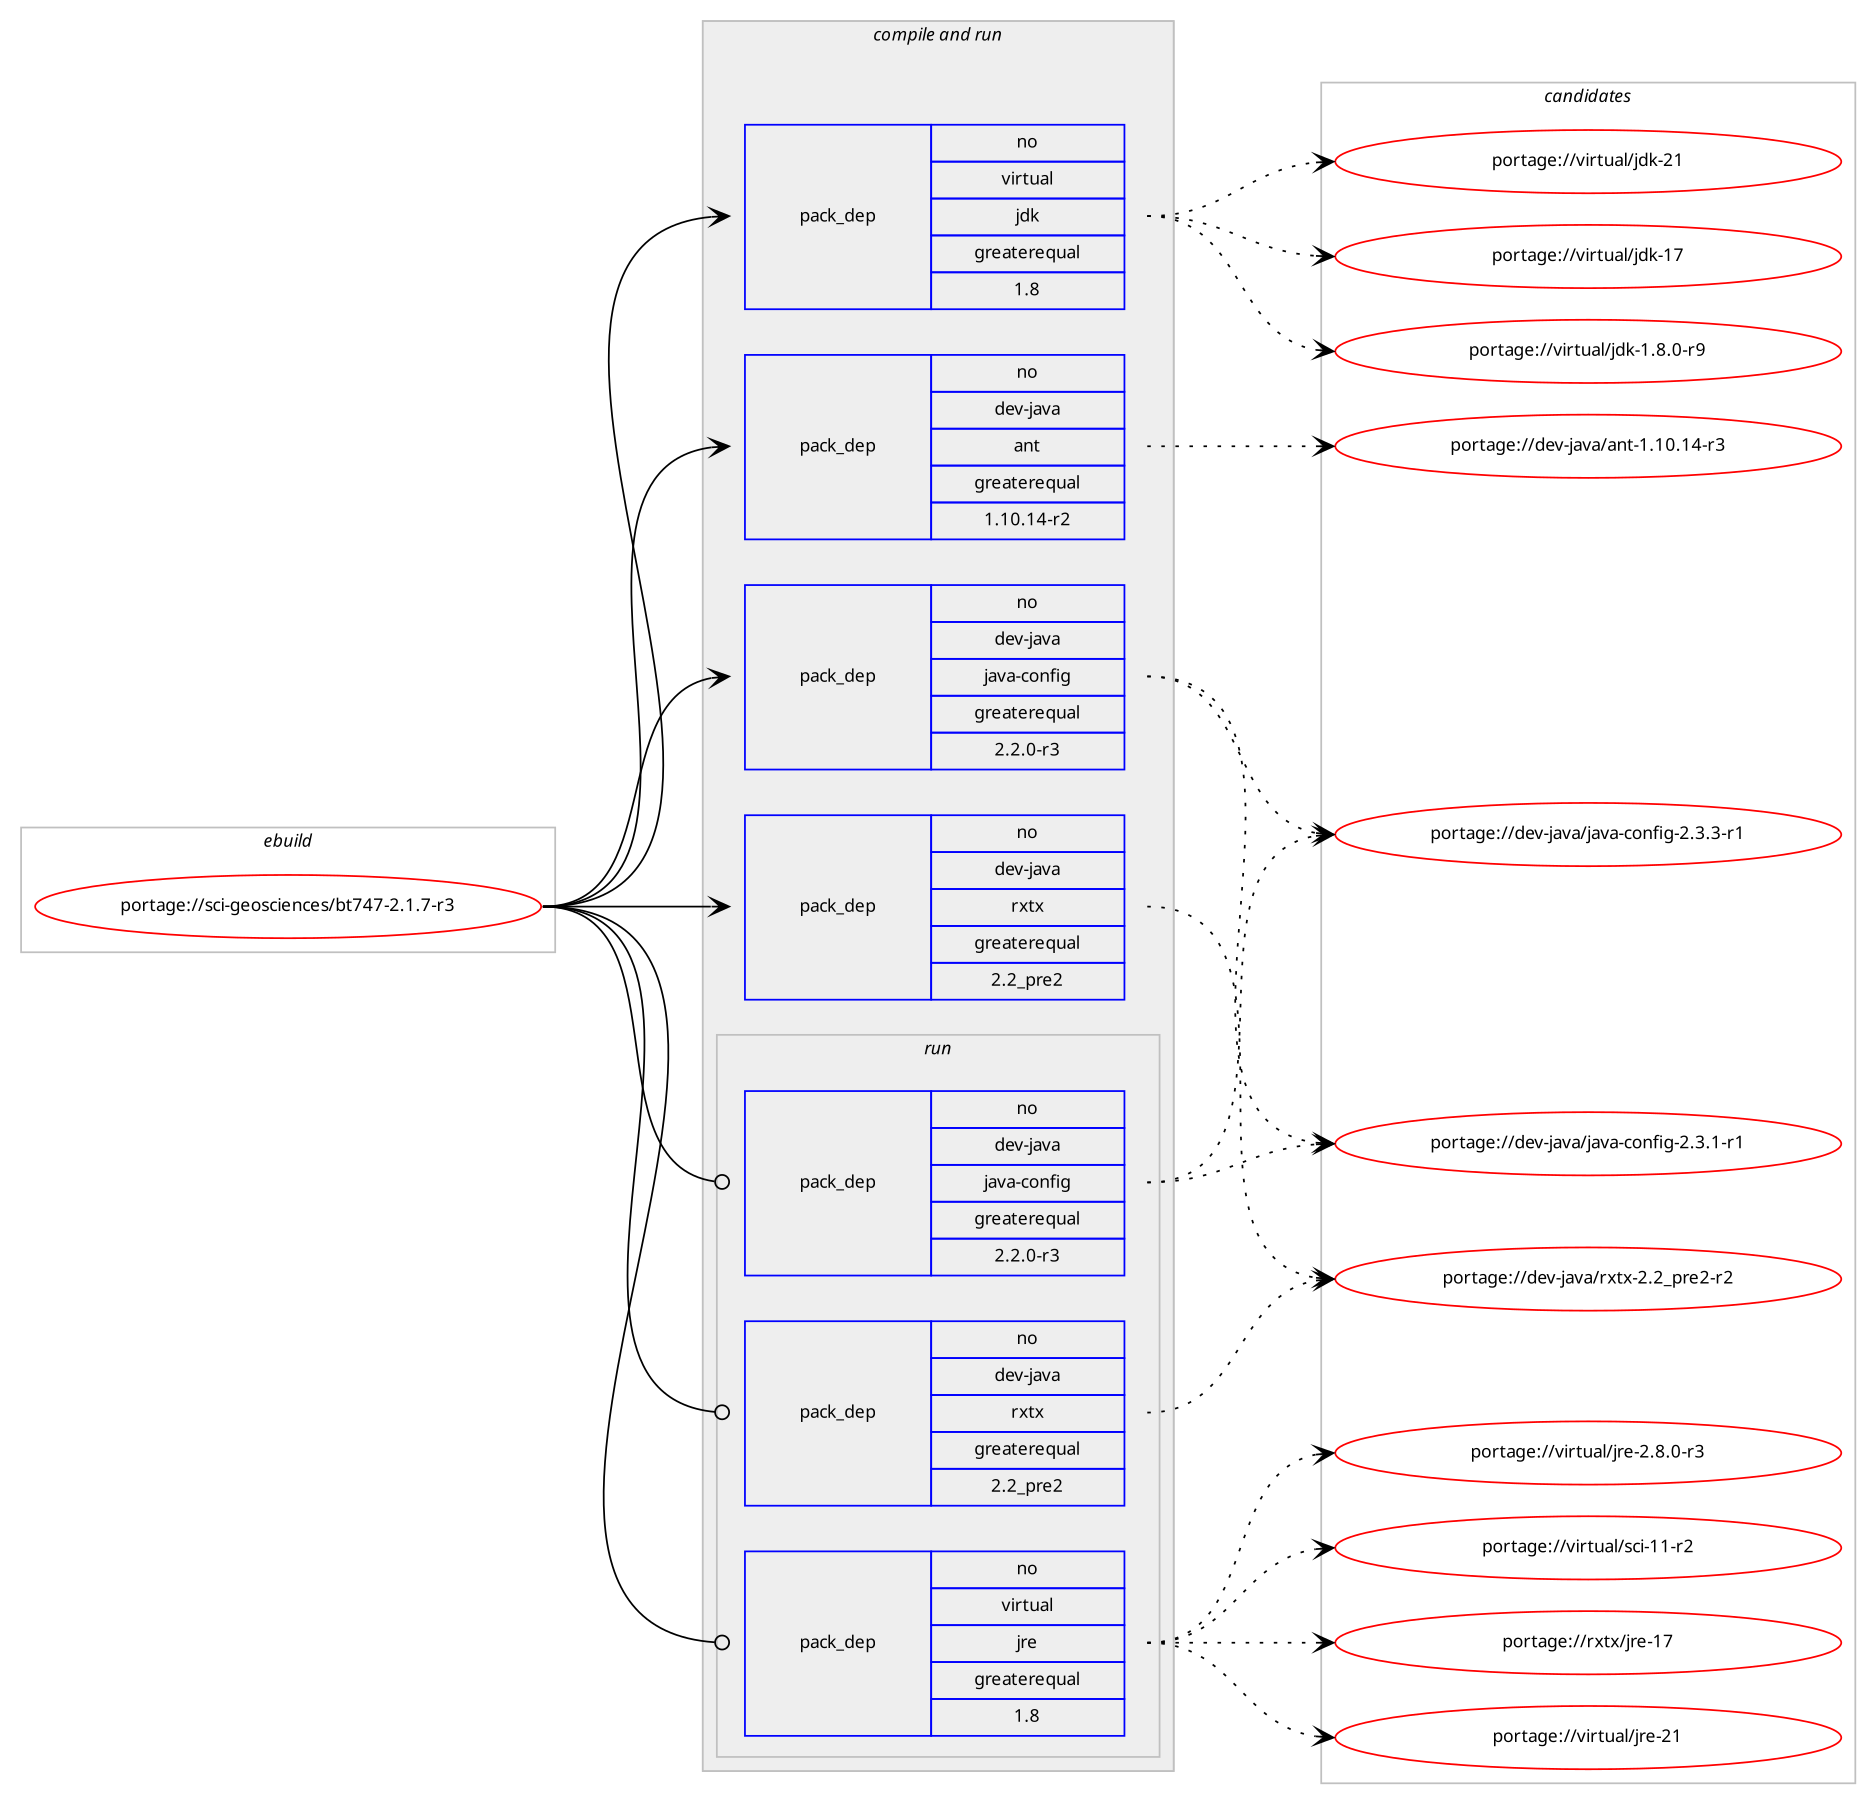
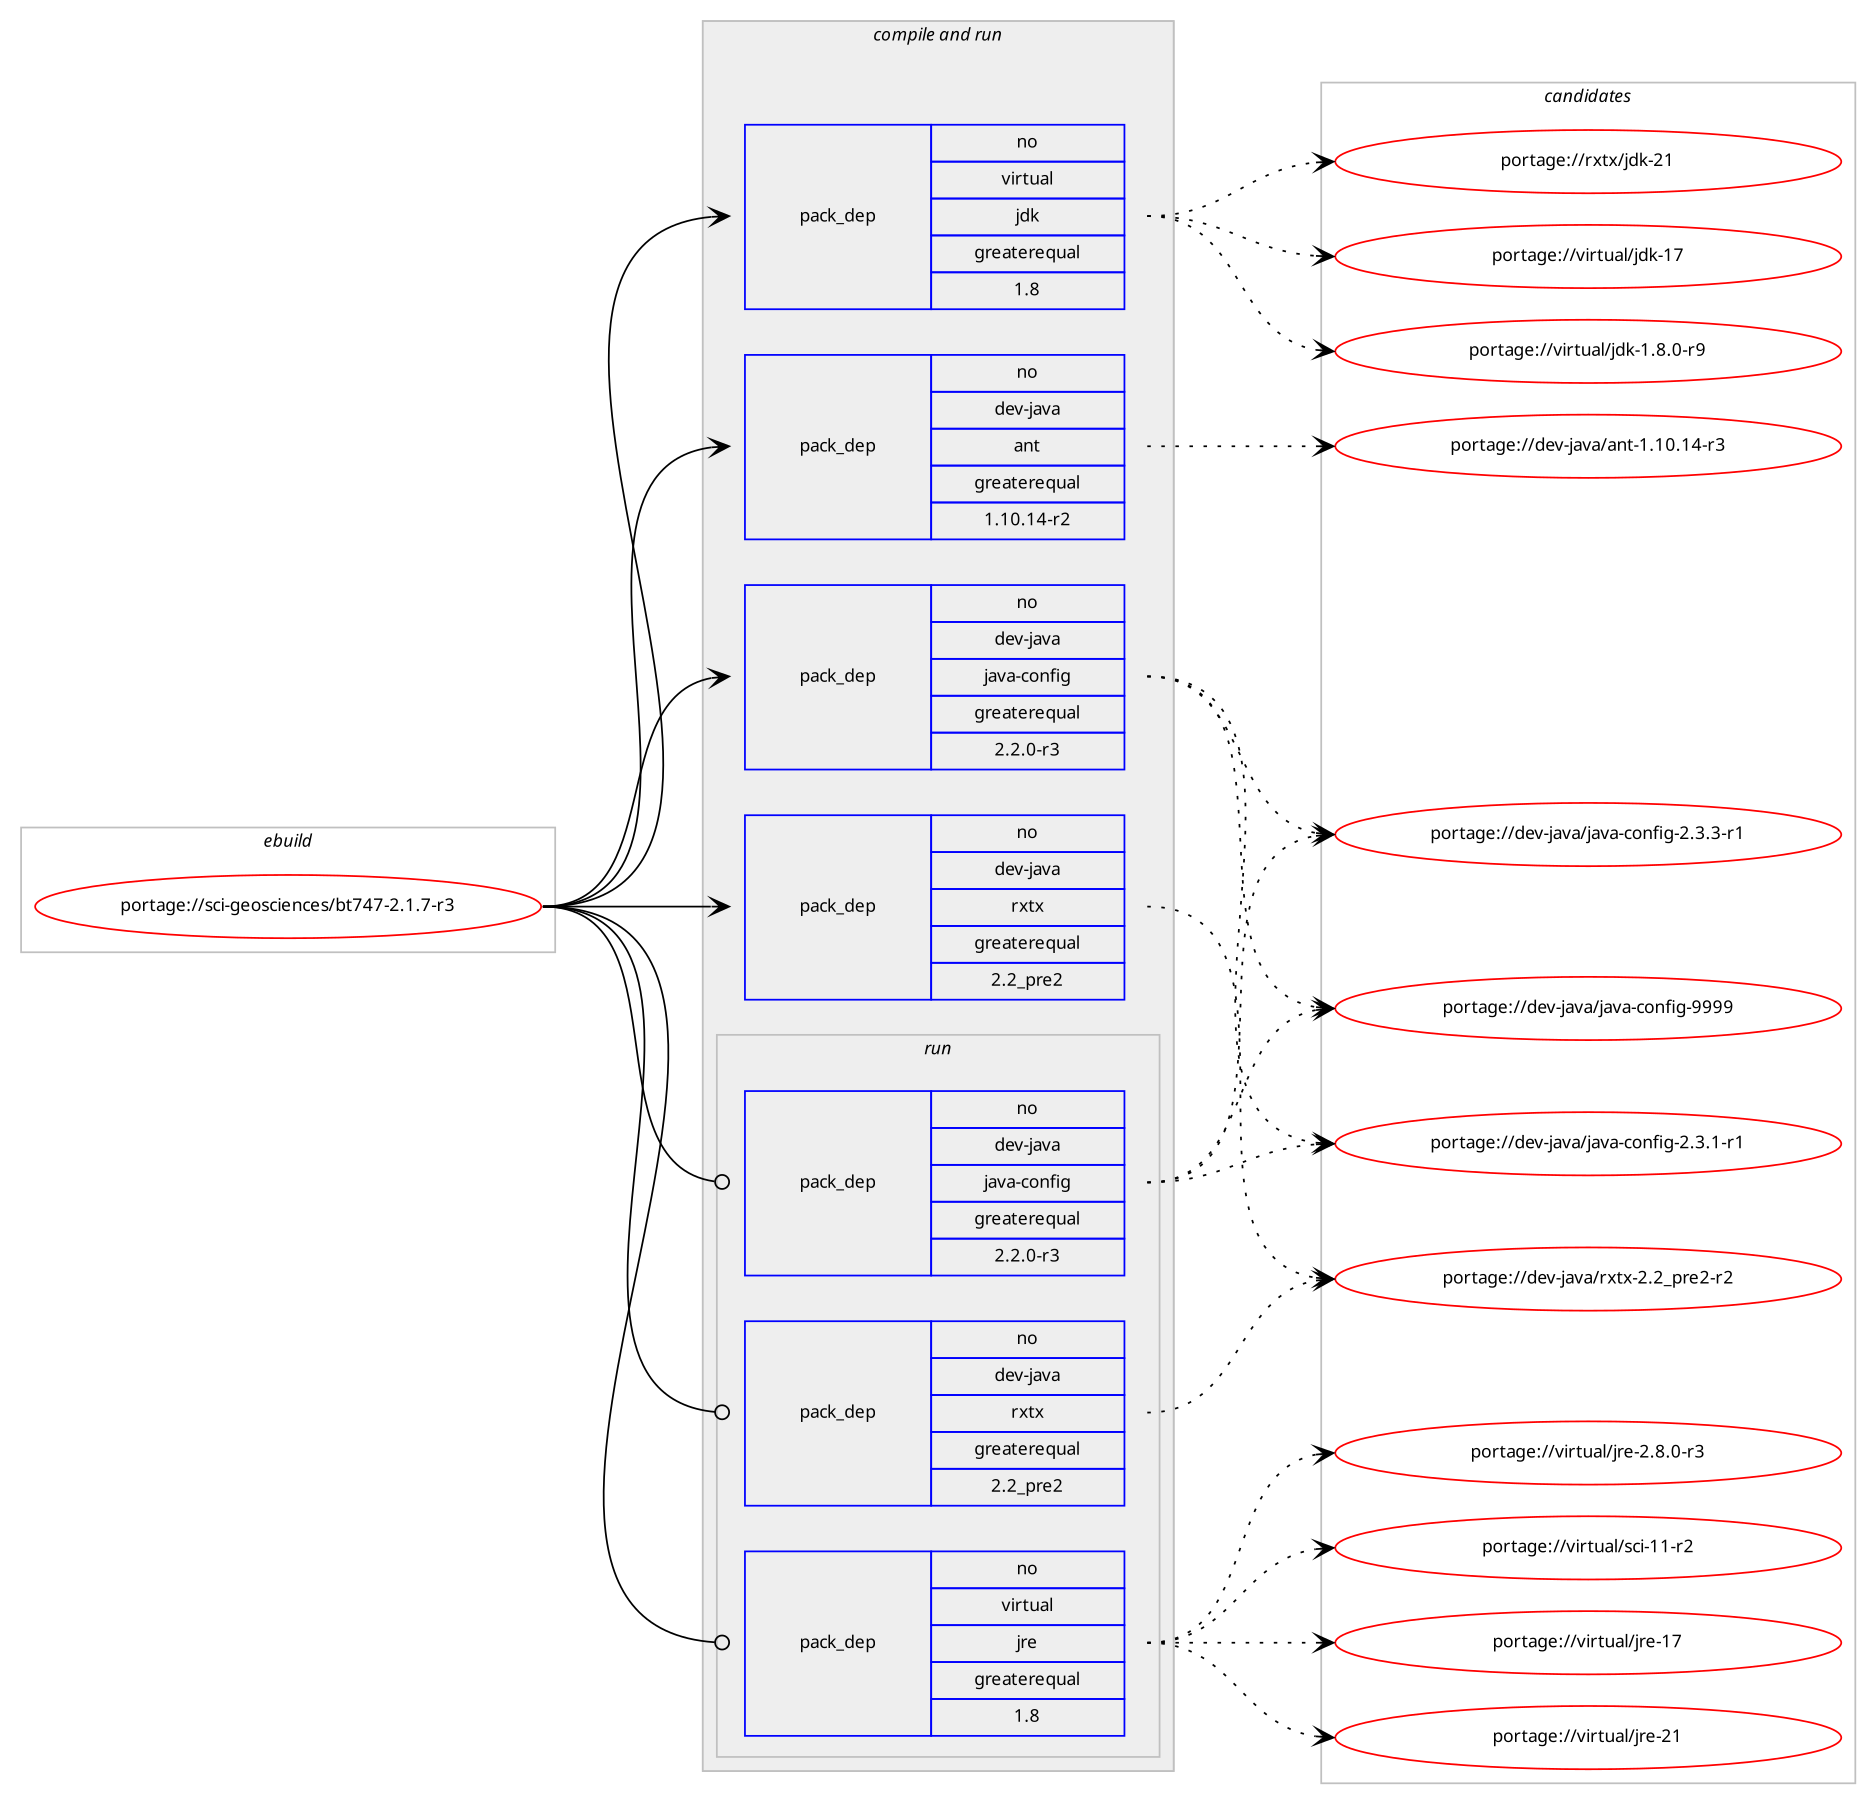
(1588, 162) -> (1588, 162)
none -> (1588, 1008)
(1588, 1643) -> (1588, 1643)
